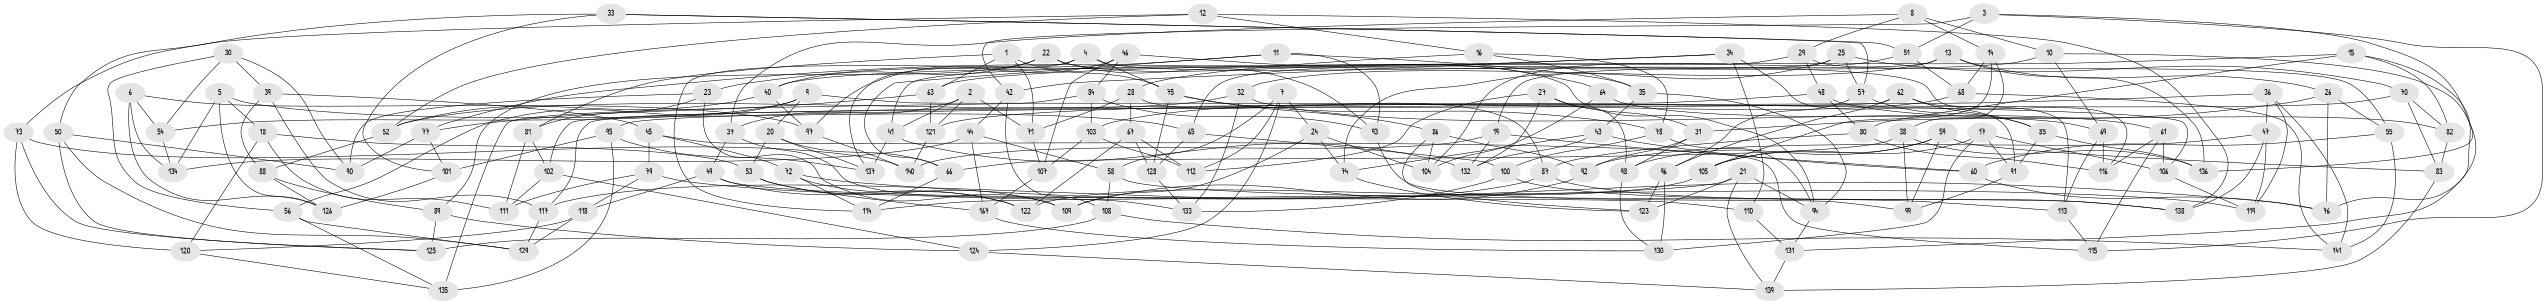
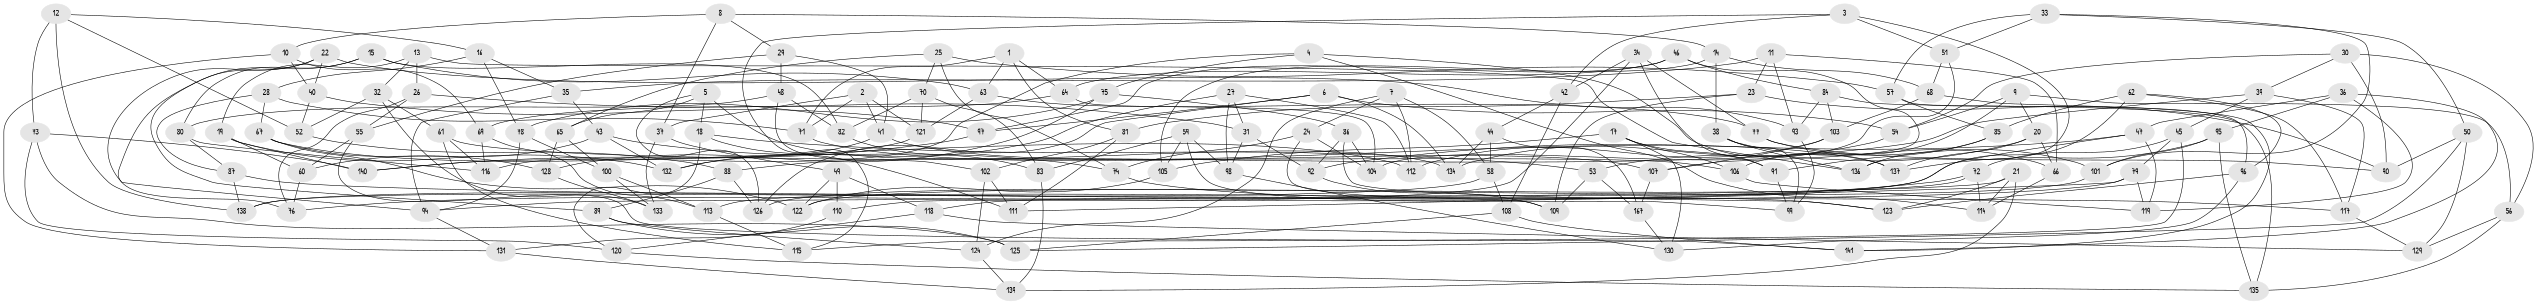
(1114, 75) -> (1037, 73)
